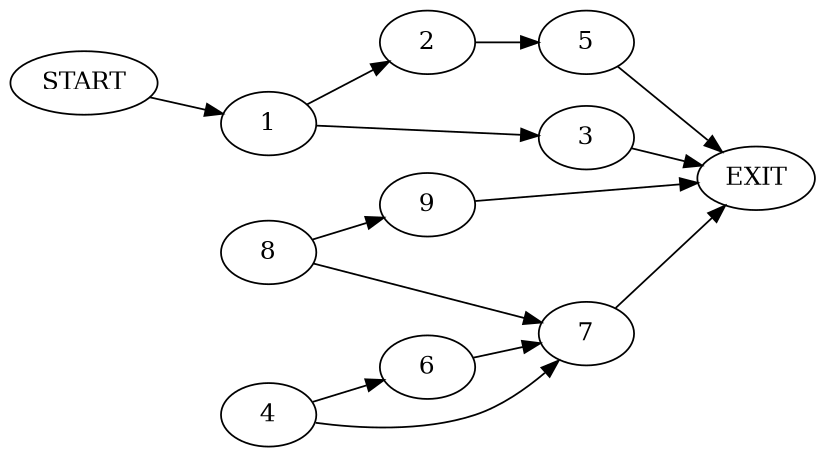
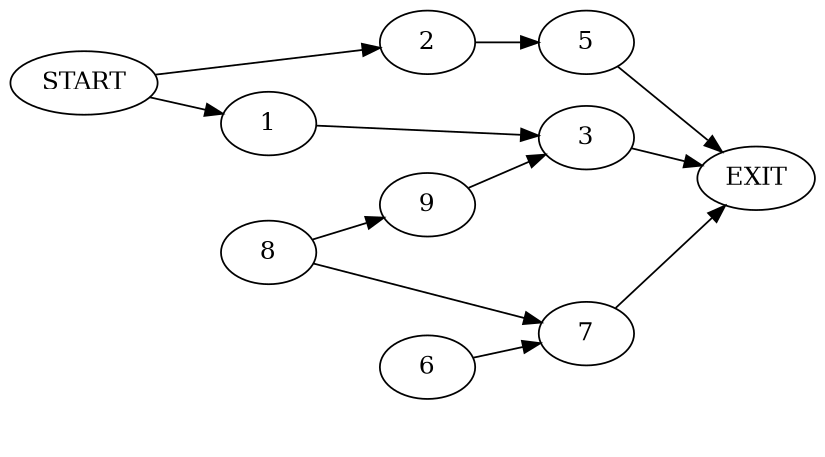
(340, 87) -> (259, 62)
(578, 193) -> (499, 175)
(269, 415) -> none
